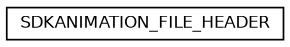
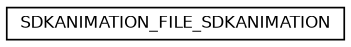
(145, 24) -> (176, 24)
